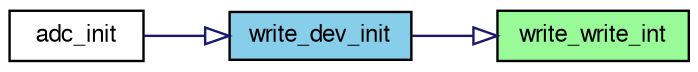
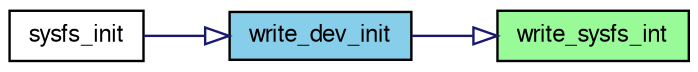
(77, 36) -> (77, 36)
(593, 36) -> (593, 36)
